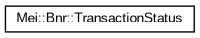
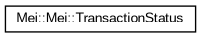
(100, 19) -> (101, 19)
